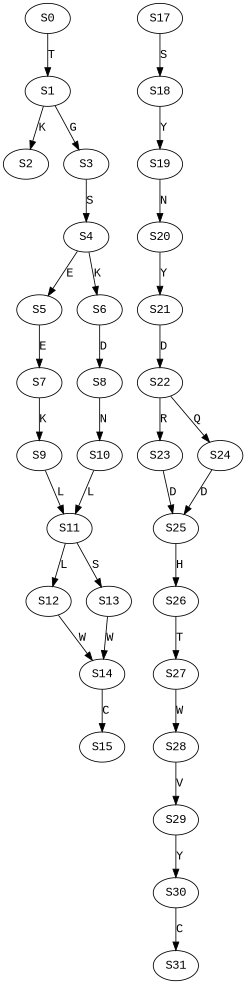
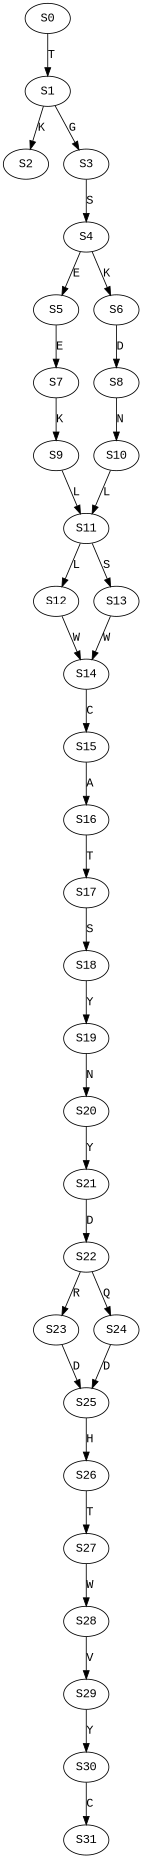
none -> (86, 820)
